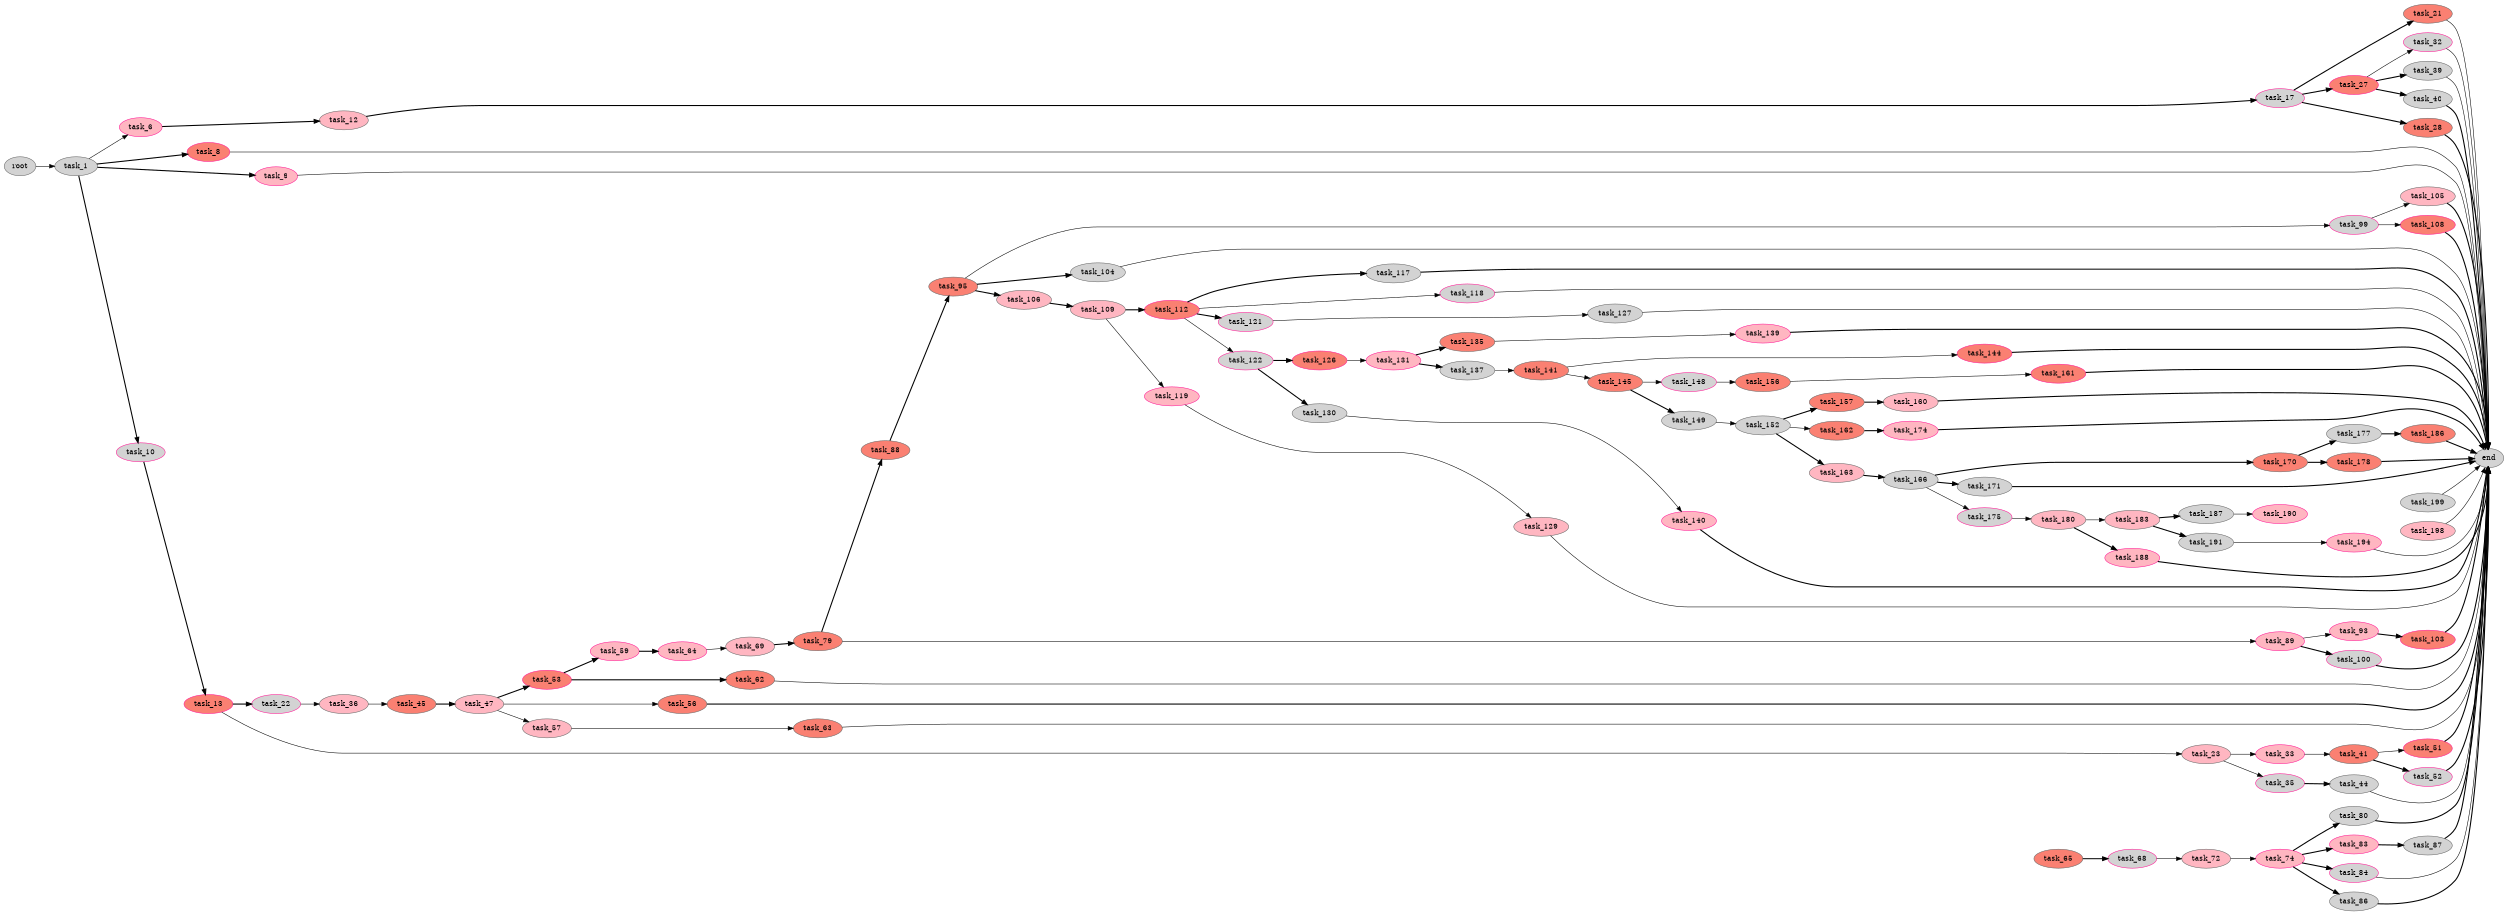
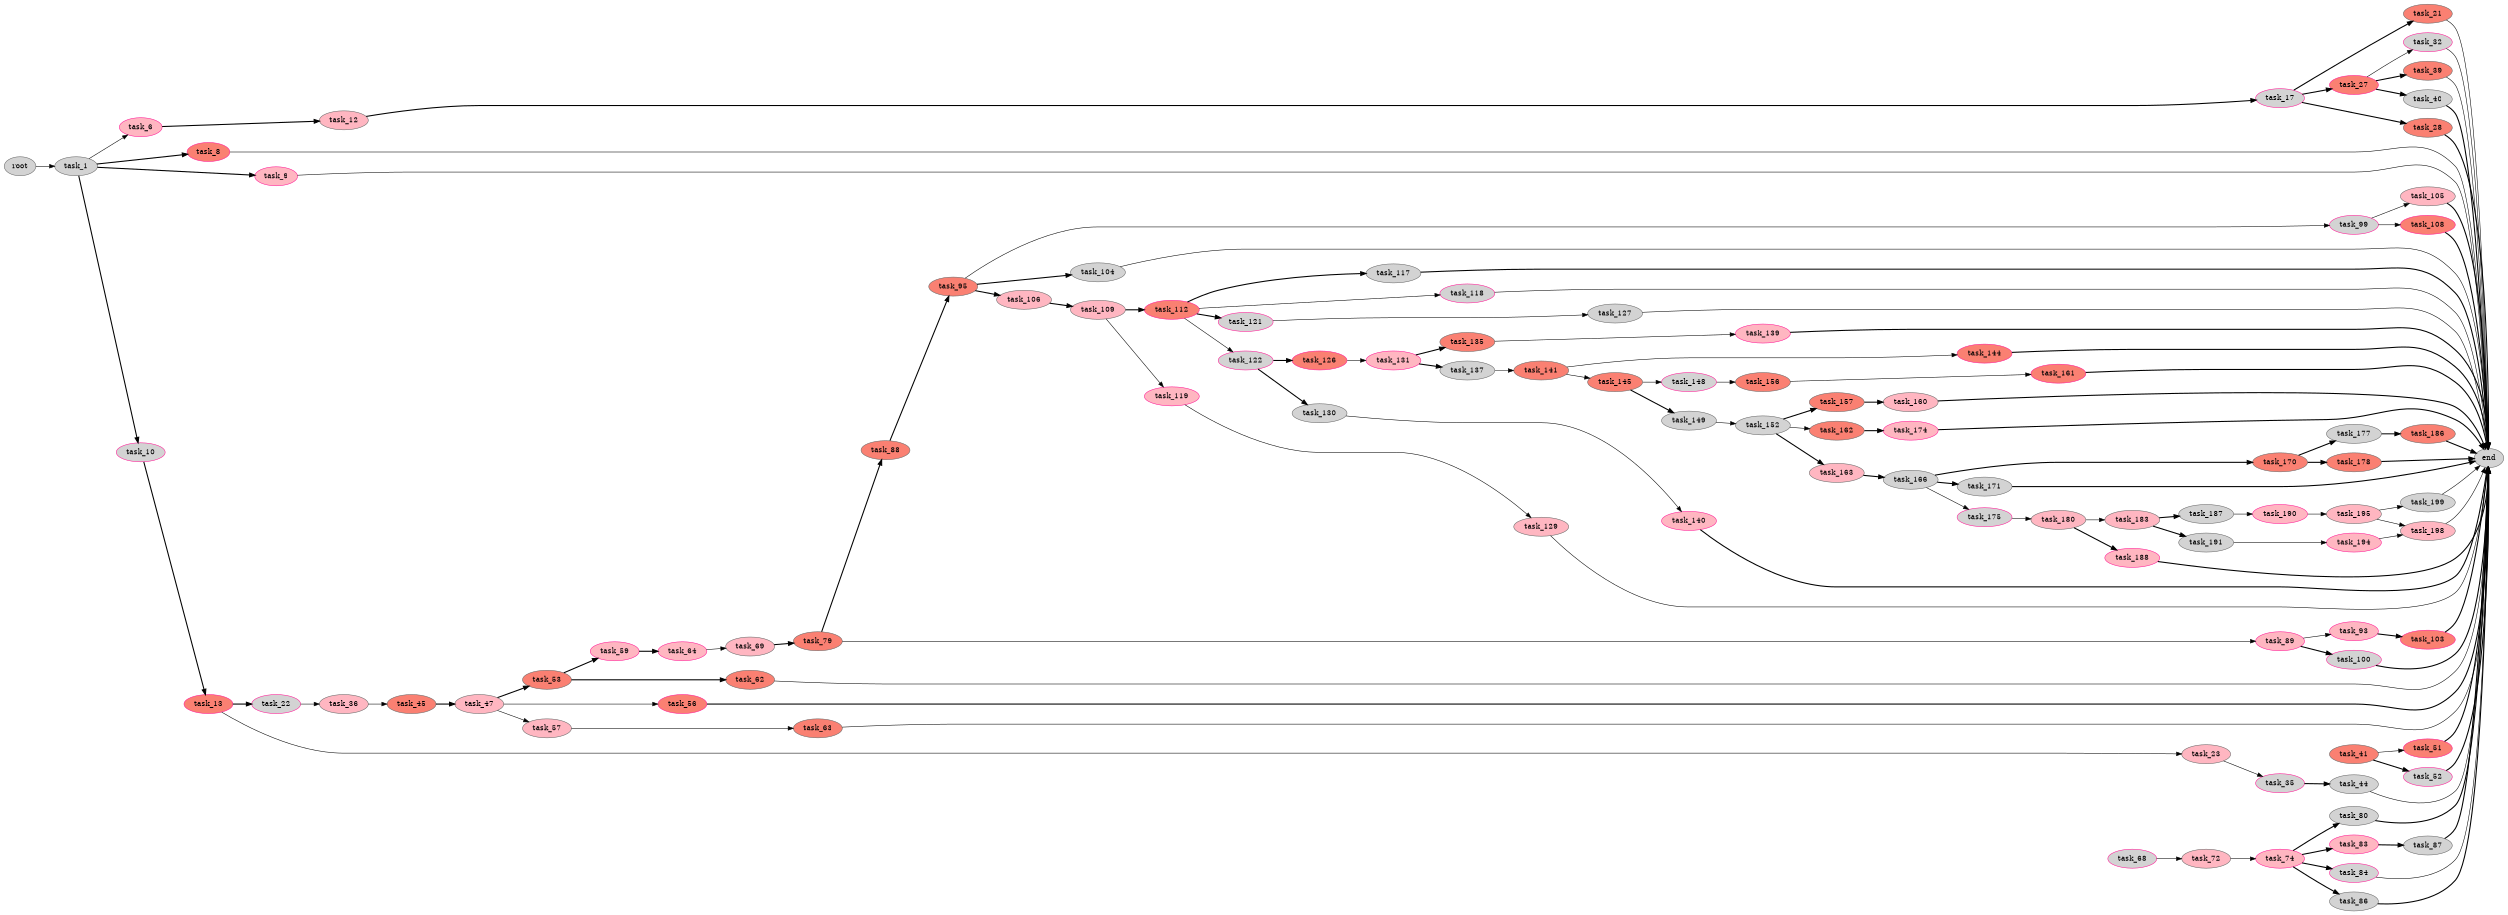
(2428, 71) -> (2428, 71)
none -> (2354, 514)
(2454, 546) -> (2388, 537)
(547, 680) -> (547, 680)
(682, 704) -> (682, 704)
(2280, 754) -> none
(2058, 859) -> none
